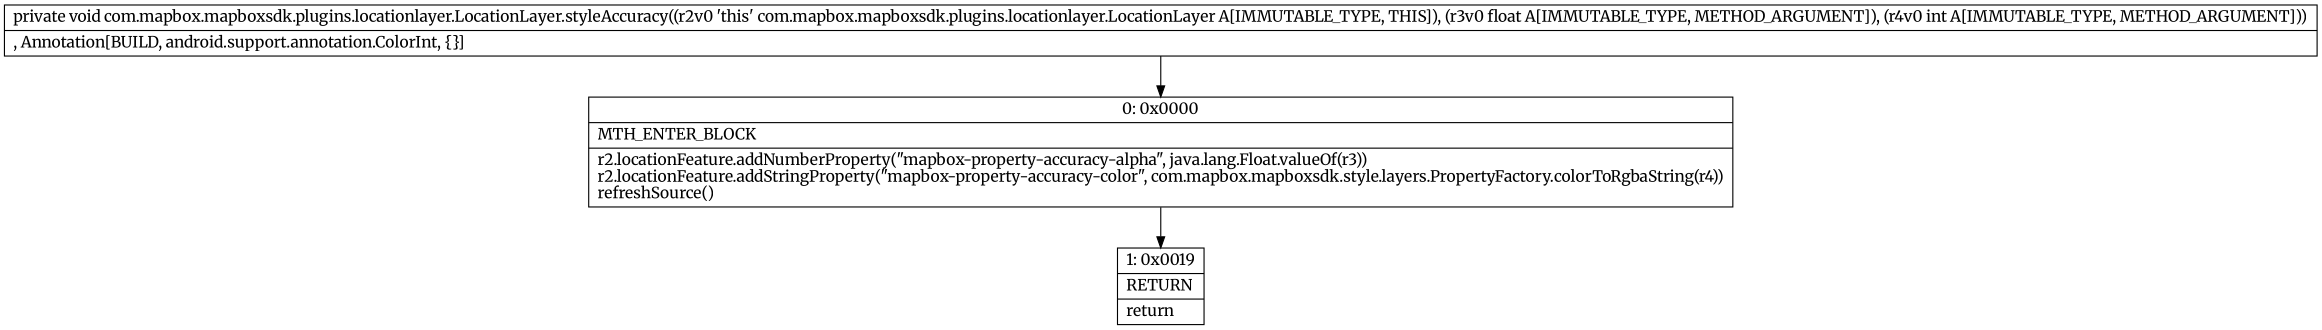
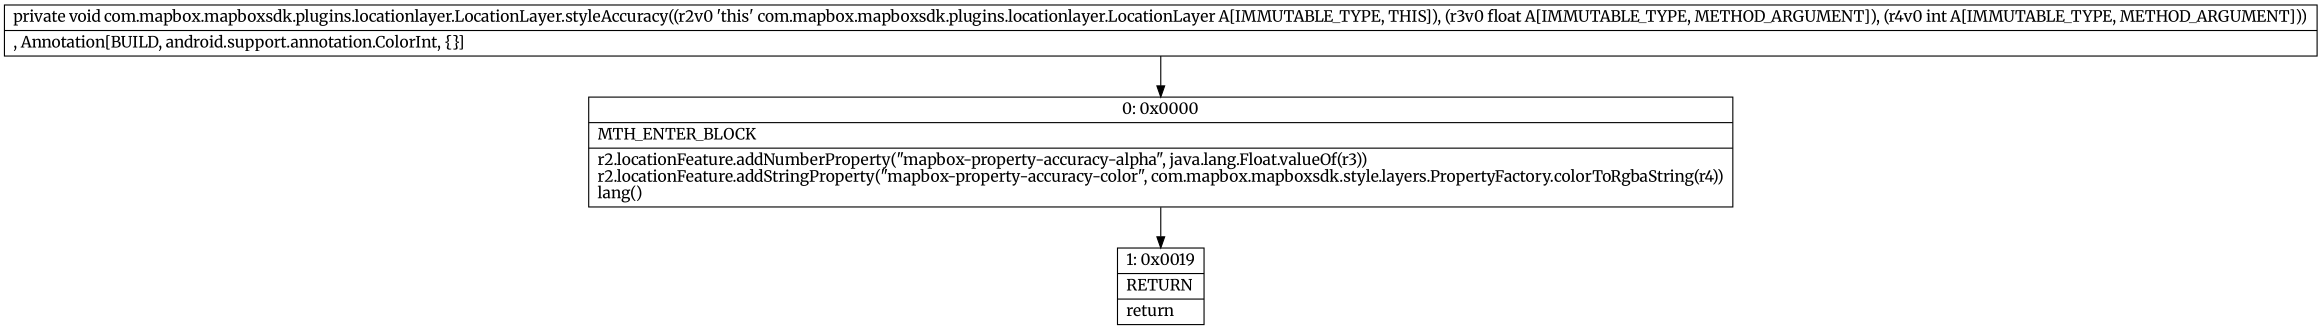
(656, 194) -> (620, 194)
